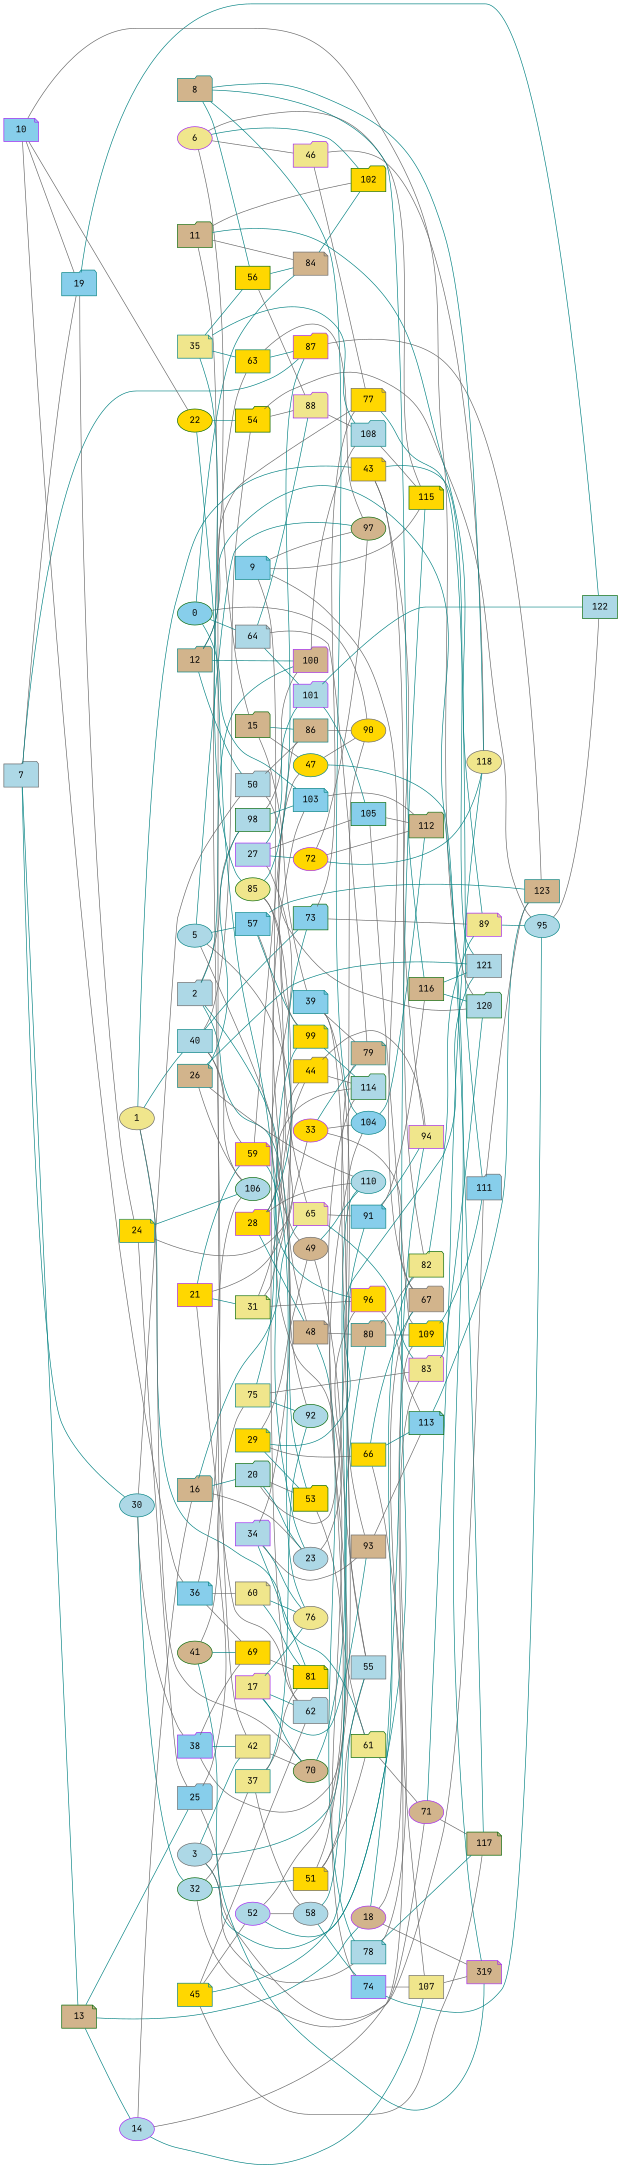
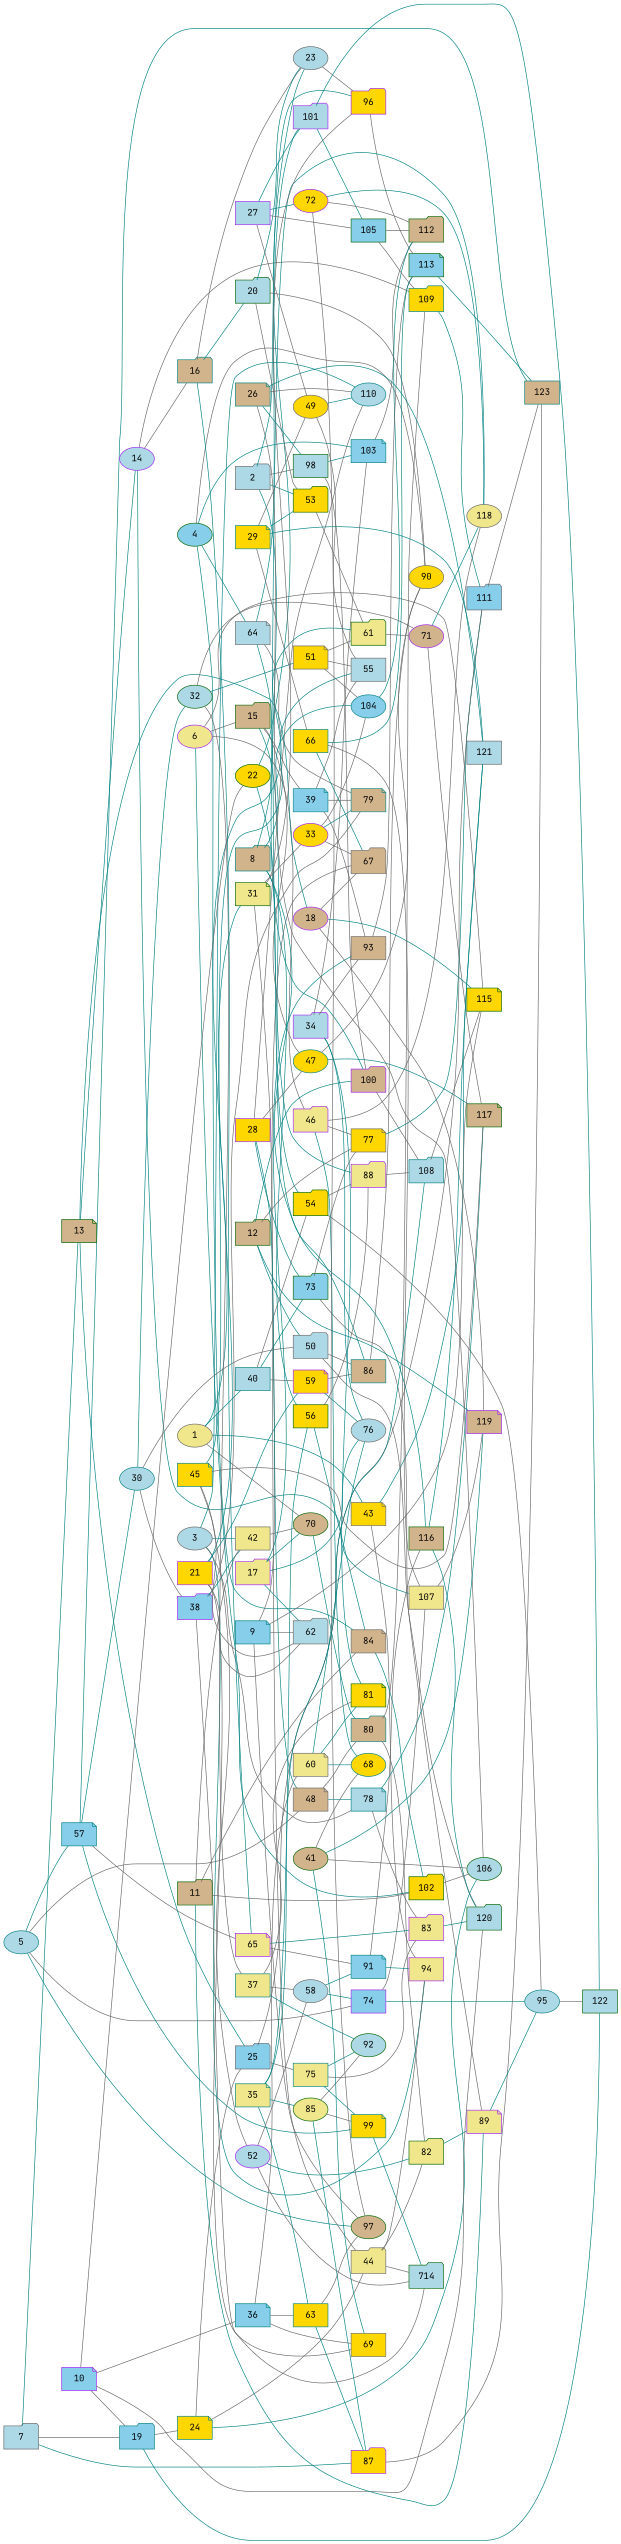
(195, 613) -> (195, 535)
(195, 660) -> (253, 1234)
(403, 770) -> (405, 2209)
(311, 1071) -> (368, 2262)
(368, 1088) -> (426, 2277)
(224, 1117) -> (456, 1878)
(35, 1155) -> (108, 1656)
(253, 1224) -> (253, 1130)
(311, 1249) -> (311, 407)
(311, 1618) -> (368, 1430)
(282, 1665) -> none
none -> (368, 1765)
(484, 1972) -> (484, 1422)
